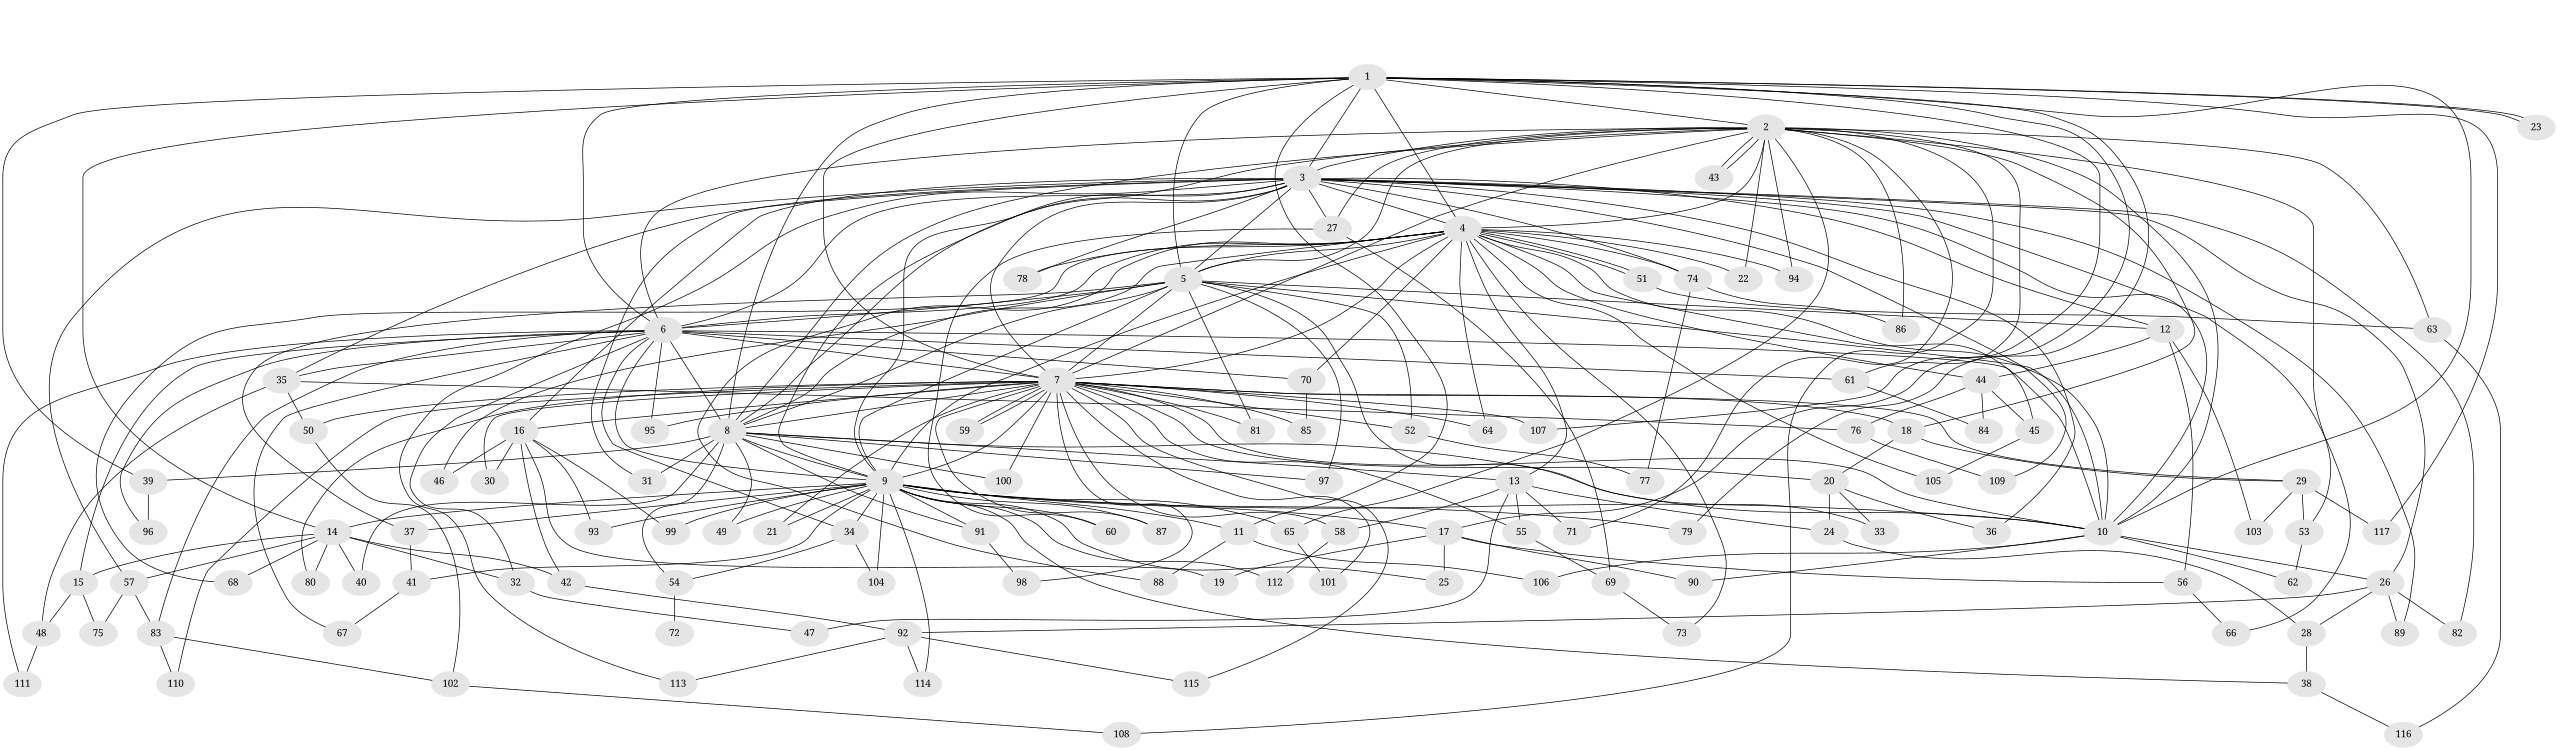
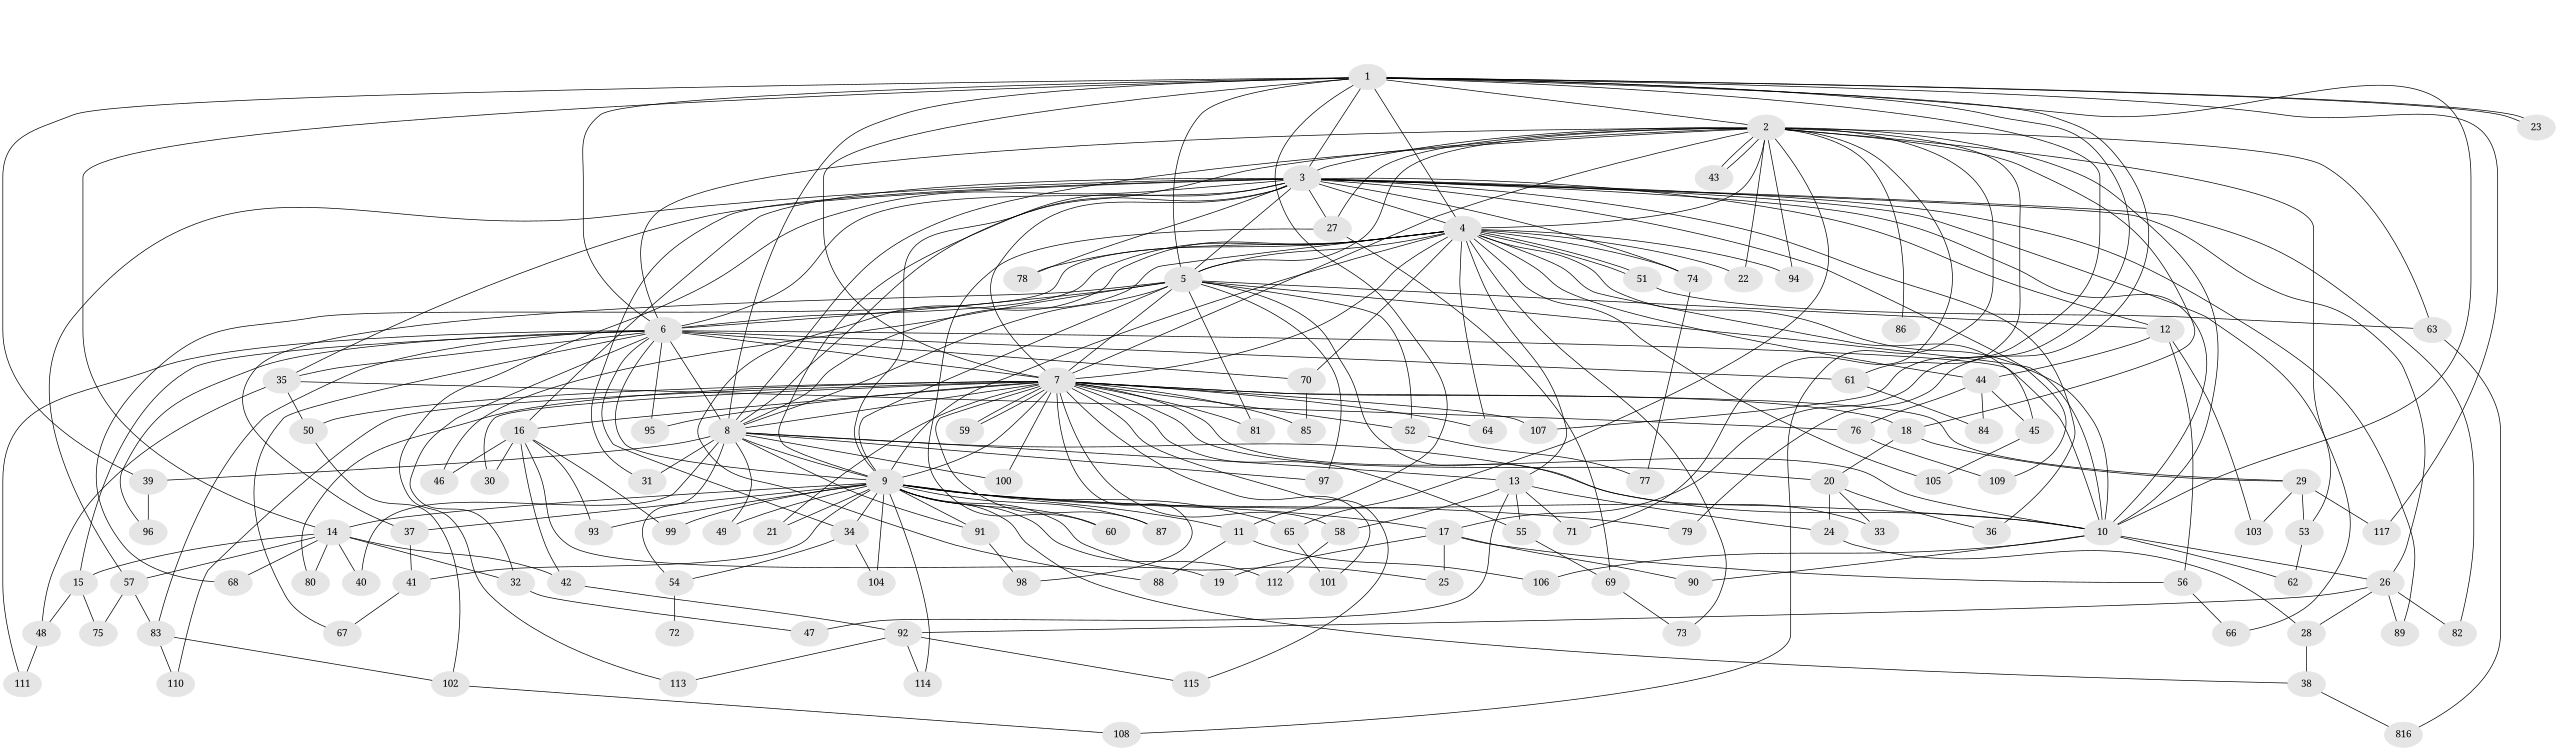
(1796, 305) -> none
(2404, 735) -> (2404, 735)
